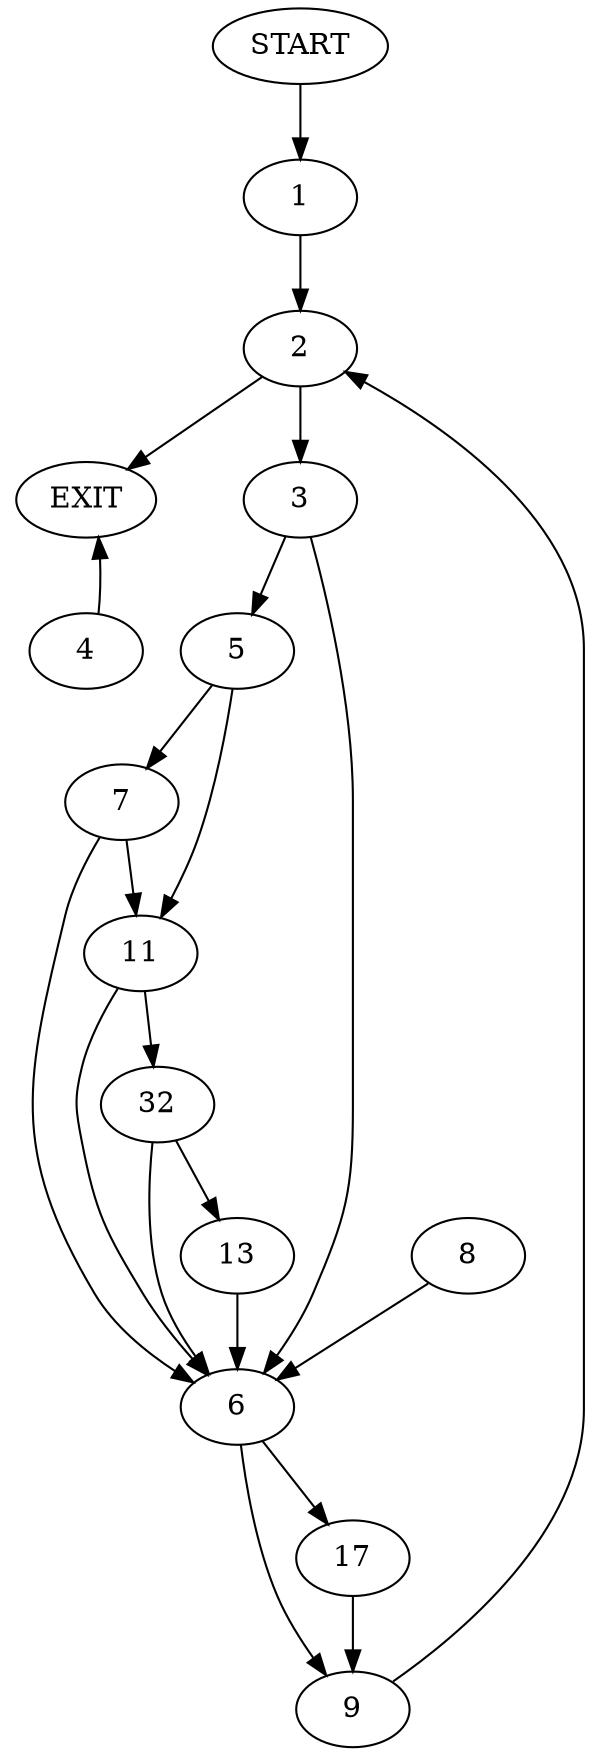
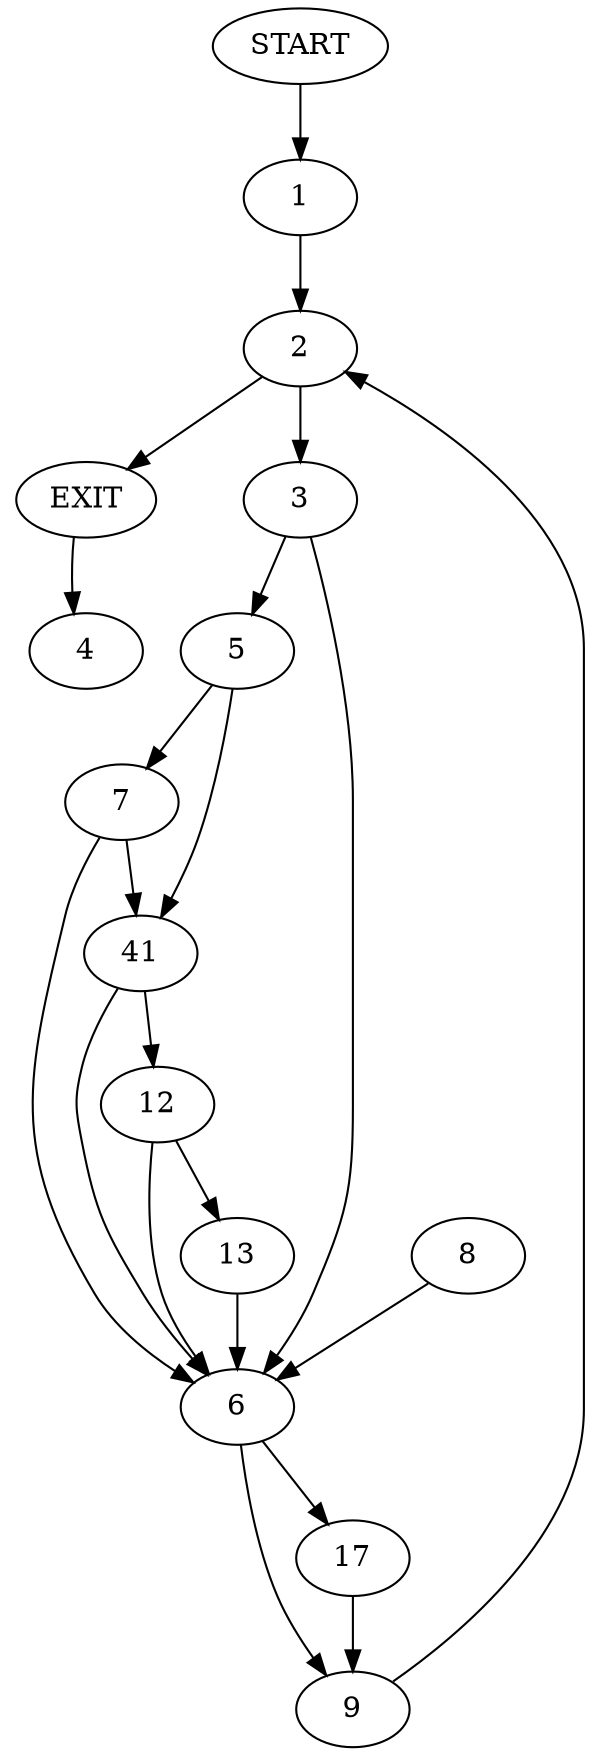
(100, 586) -> (72, 565)
(141, 953) -> (141, 953)
(158, 1105) -> (158, 1105)
